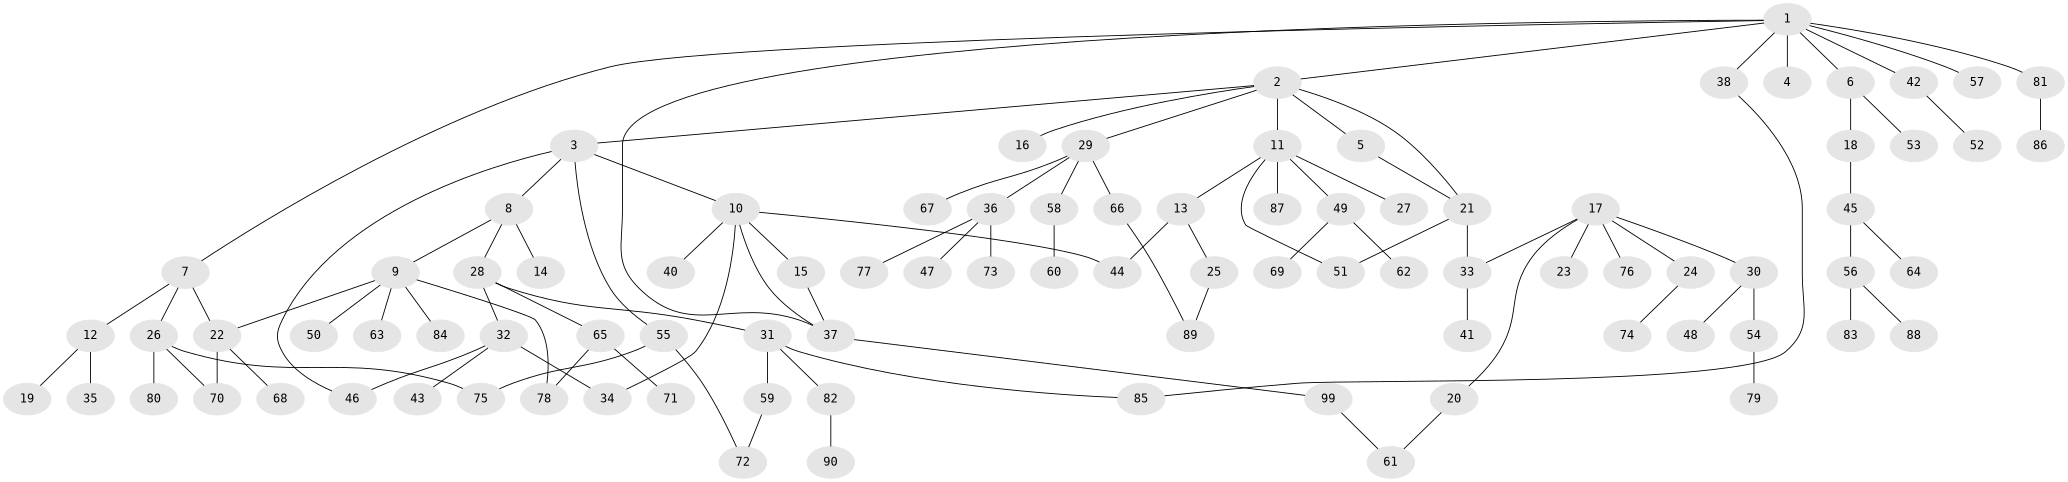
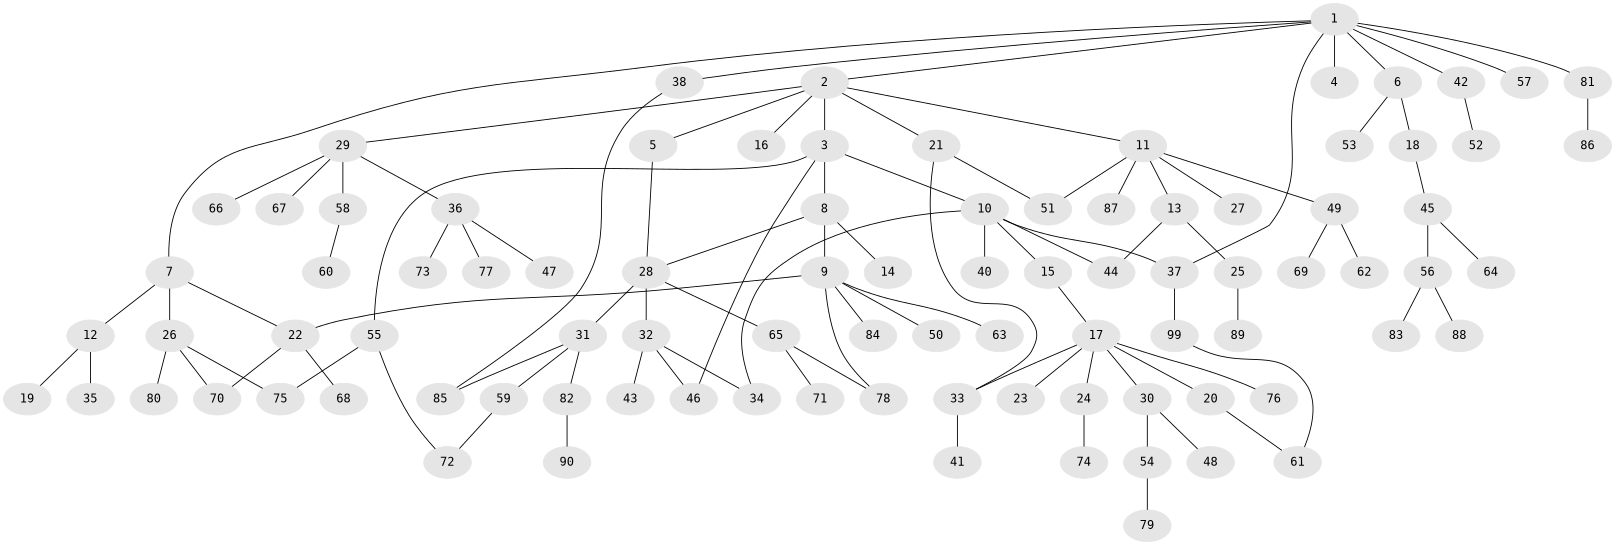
(1414, 178) -> (650, 209)
(1157, 271) -> none
(816, 304) -> (1072, 304)
